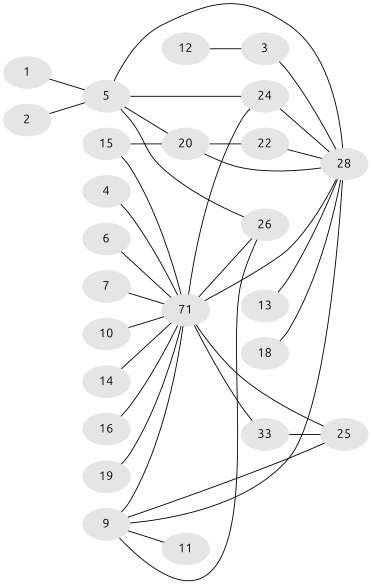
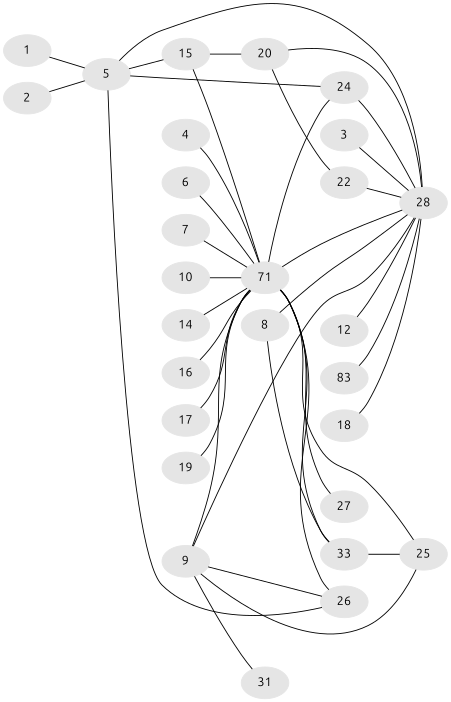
(226, 49) -> (389, 269)
(146, 120) -> (146, 64)
(265, 306) -> (344, 378)
none -> (265, 325)
none -> (186, 420)
none -> (344, 507)
(186, 549) -> (265, 683)
